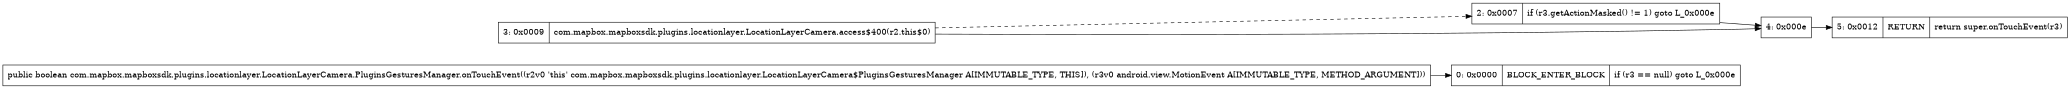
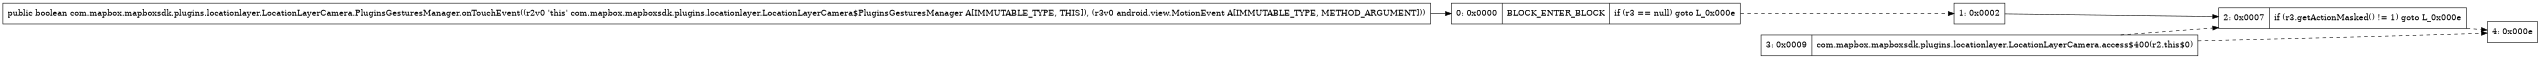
none -> (1979, 14)
(1738, 24) -> (2474, 29)
(1950, 27) -> none
(1345, 34) -> (2340, 37)
